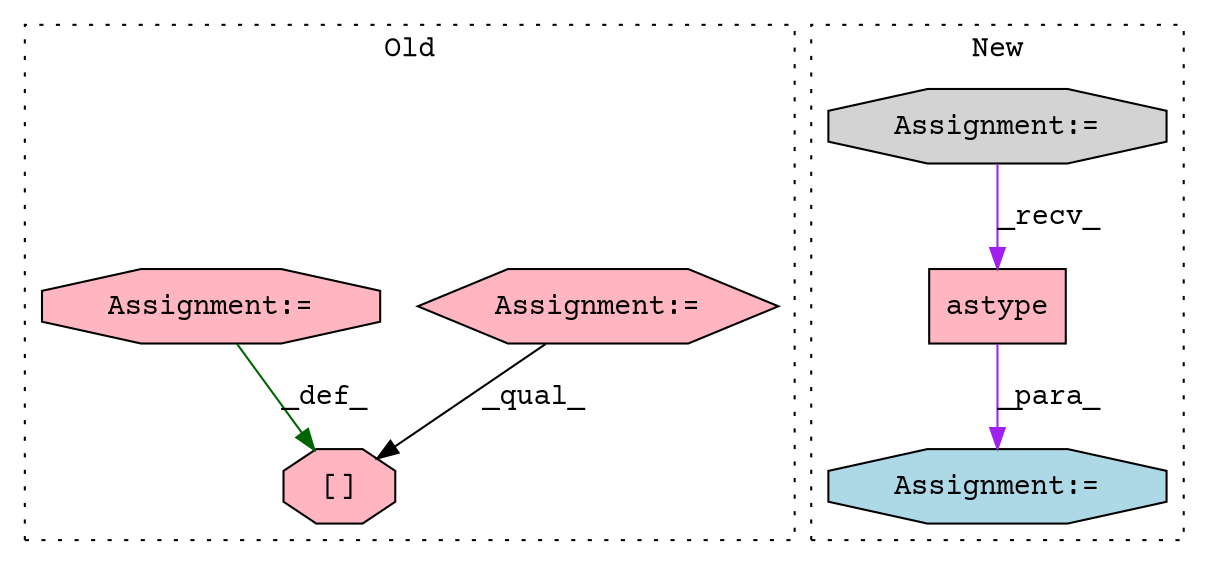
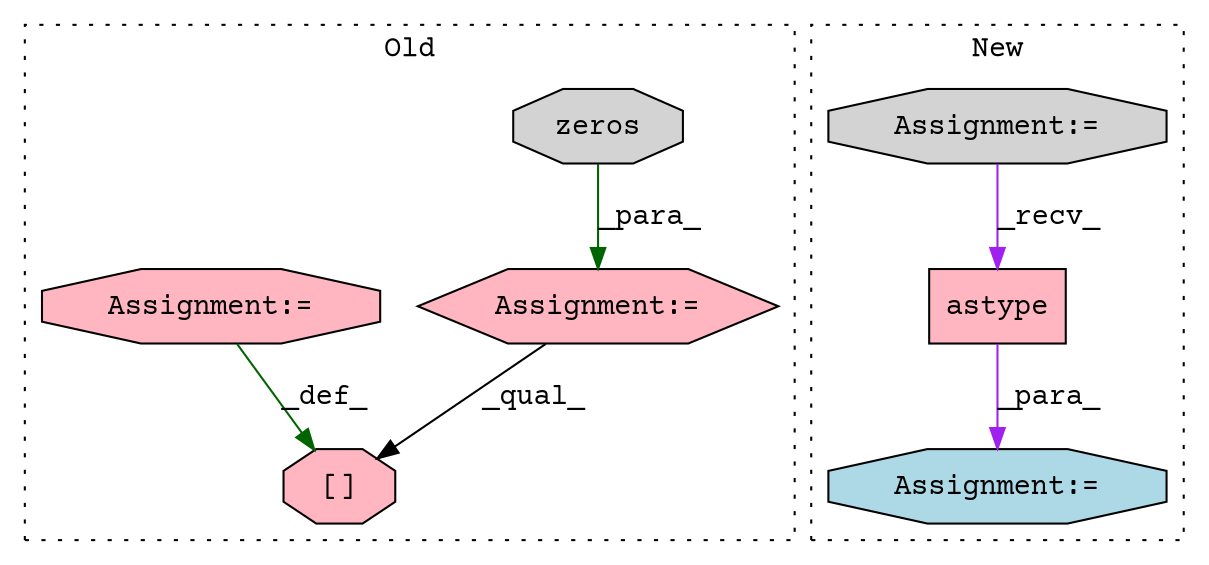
none -> (598, 126)
